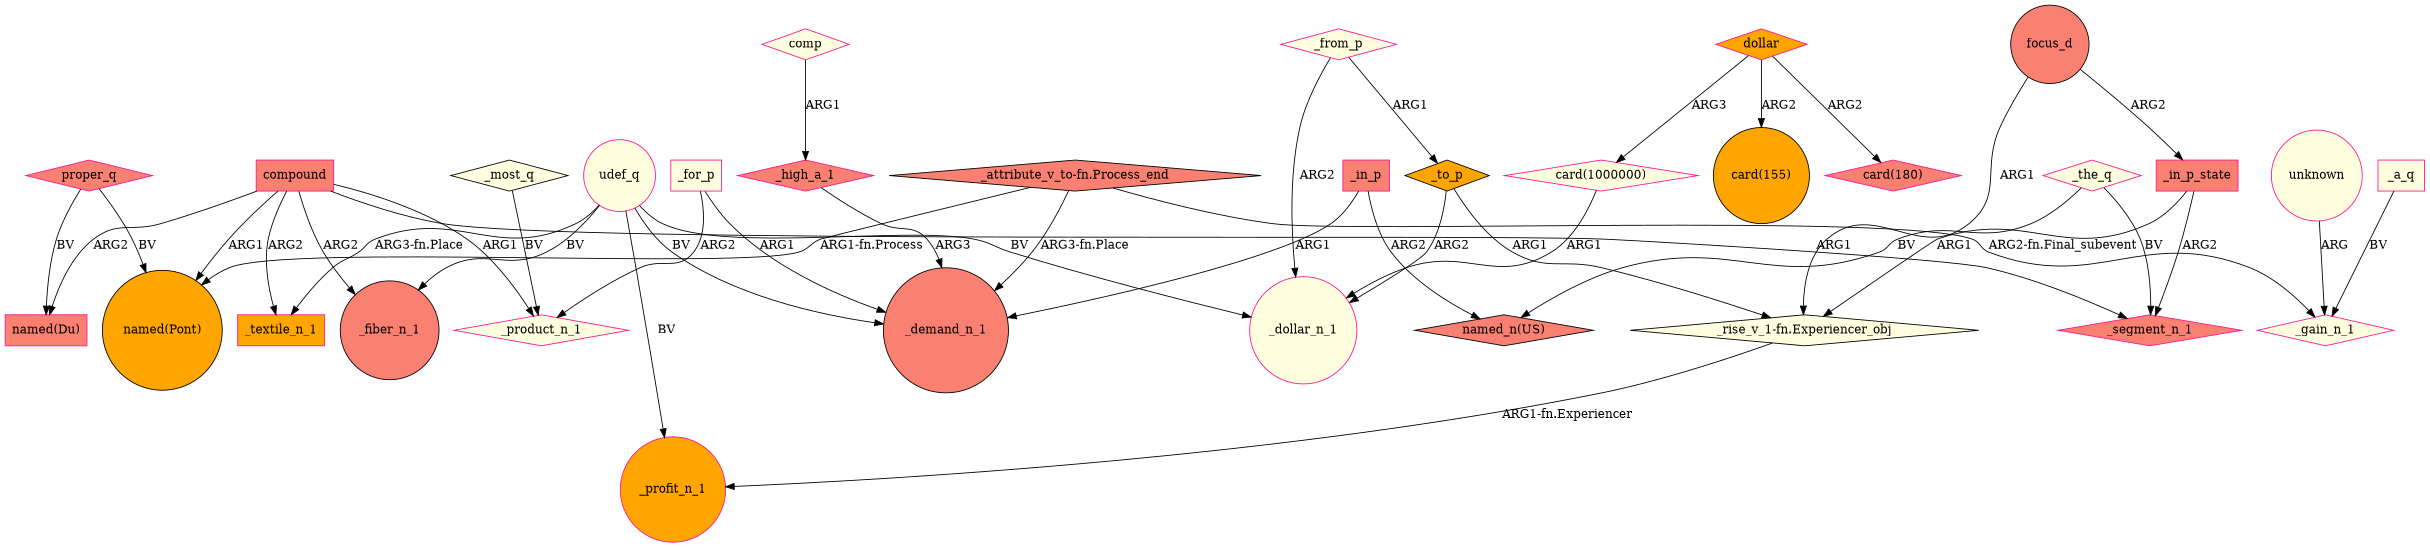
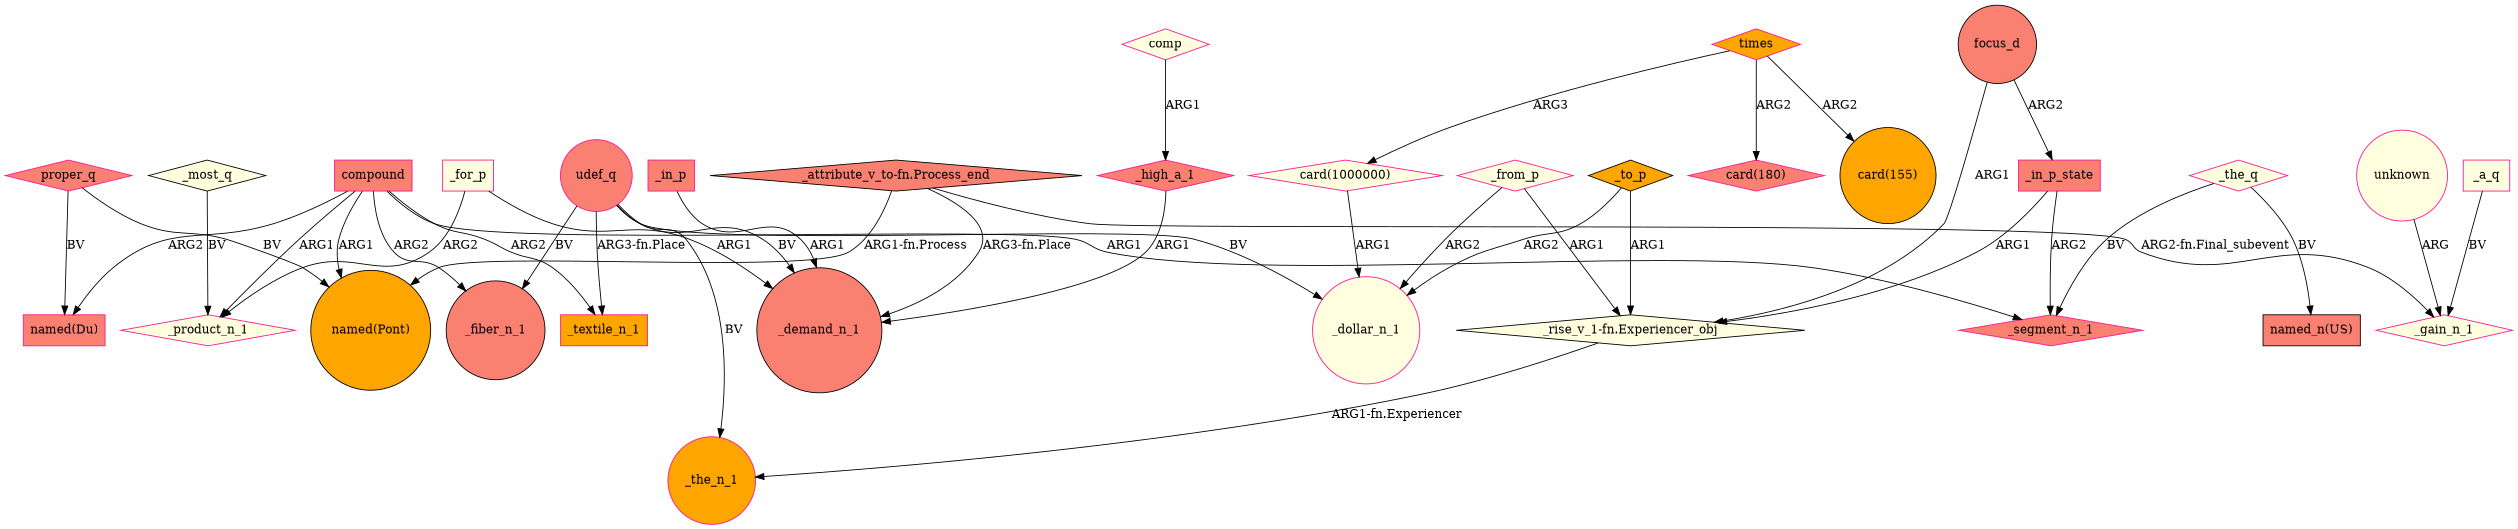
(1761, 44) -> (1756, 44)
(1390, 107) -> (1570, 249)
(620, 176) -> (596, 176)
(953, 246) -> (1173, 246)
(1401, 263) -> none
(1504, 330) -> (2312, 330)
(673, 490) -> (712, 481)
